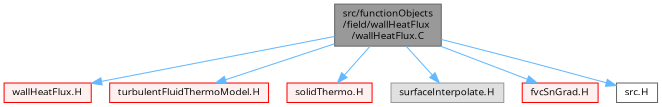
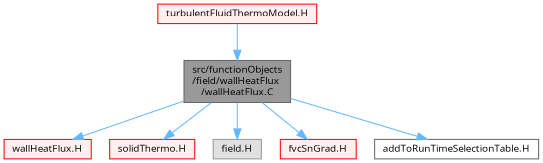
(280, 62) -> (237, 37)
(447, 93) -> (237, 149)
(637, 93) -> (457, 149)
